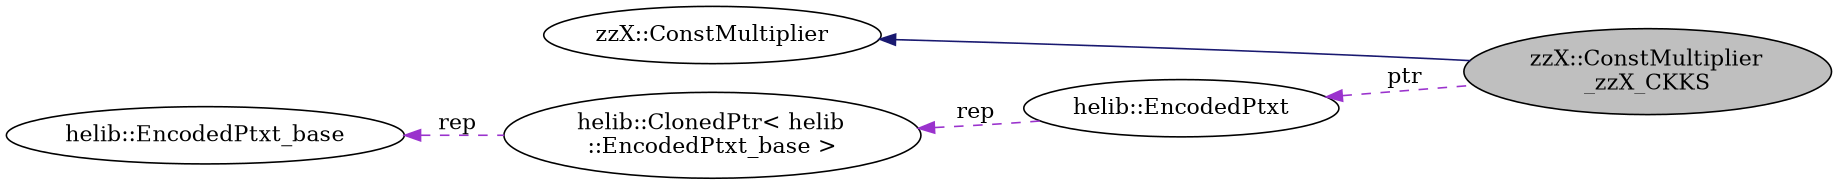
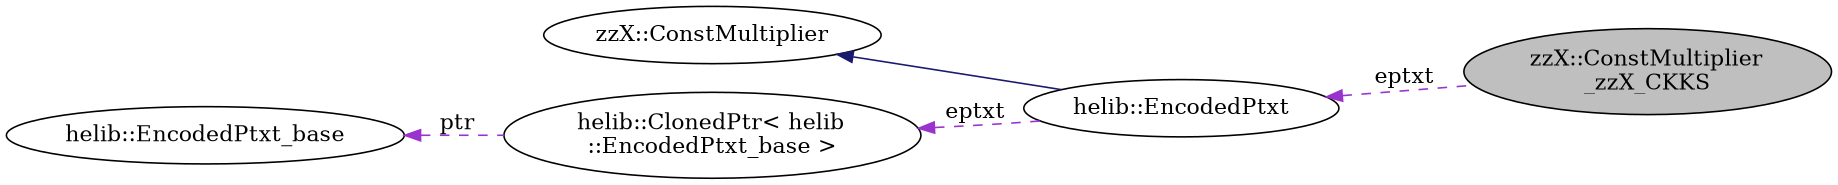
(1183, 49) -> (957, 73)
(1401, 77) -> (1401, 77)
(972, 112) -> (972, 112)
(454, 123) -> (454, 123)
